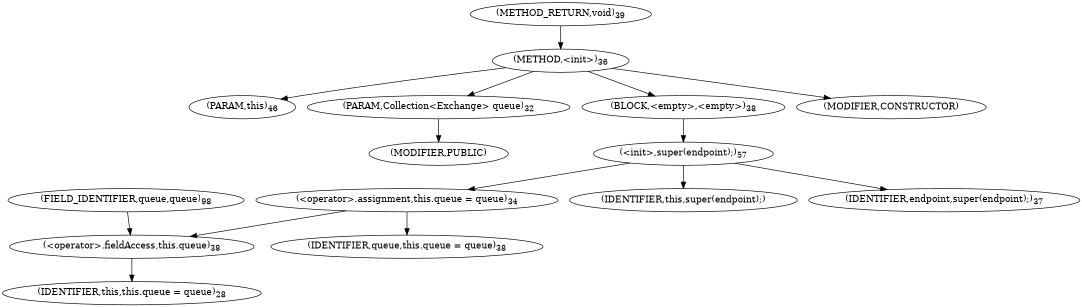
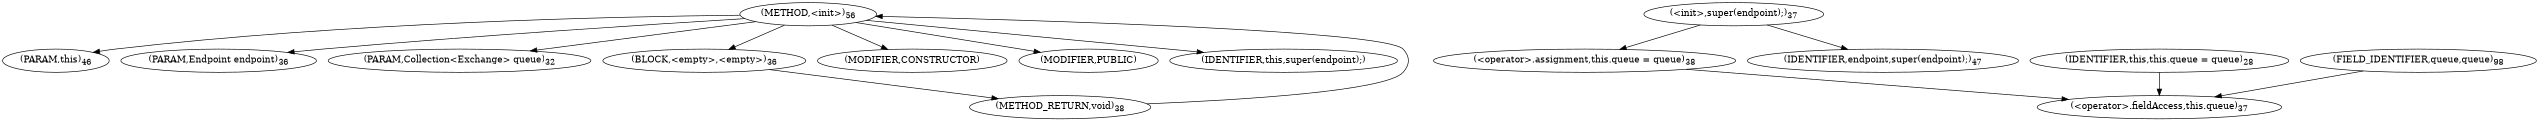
(620, 13) -> (1120, 106)
(603, 60) -> (851, 13)
none -> (219, 61)
(751, 106) -> (772, 60)
(439, 127) -> (945, 37)
(683, 127) -> (881, 84)
(742, 153) -> (1793, 13)
(683, 174) -> (1032, 36)
(513, 199) -> (1690, 60)
(1038, 199) -> (1977, 60)
(216, 246) -> (2243, 106)
(407, 247) -> none
(132, 267) -> (2159, 81)
